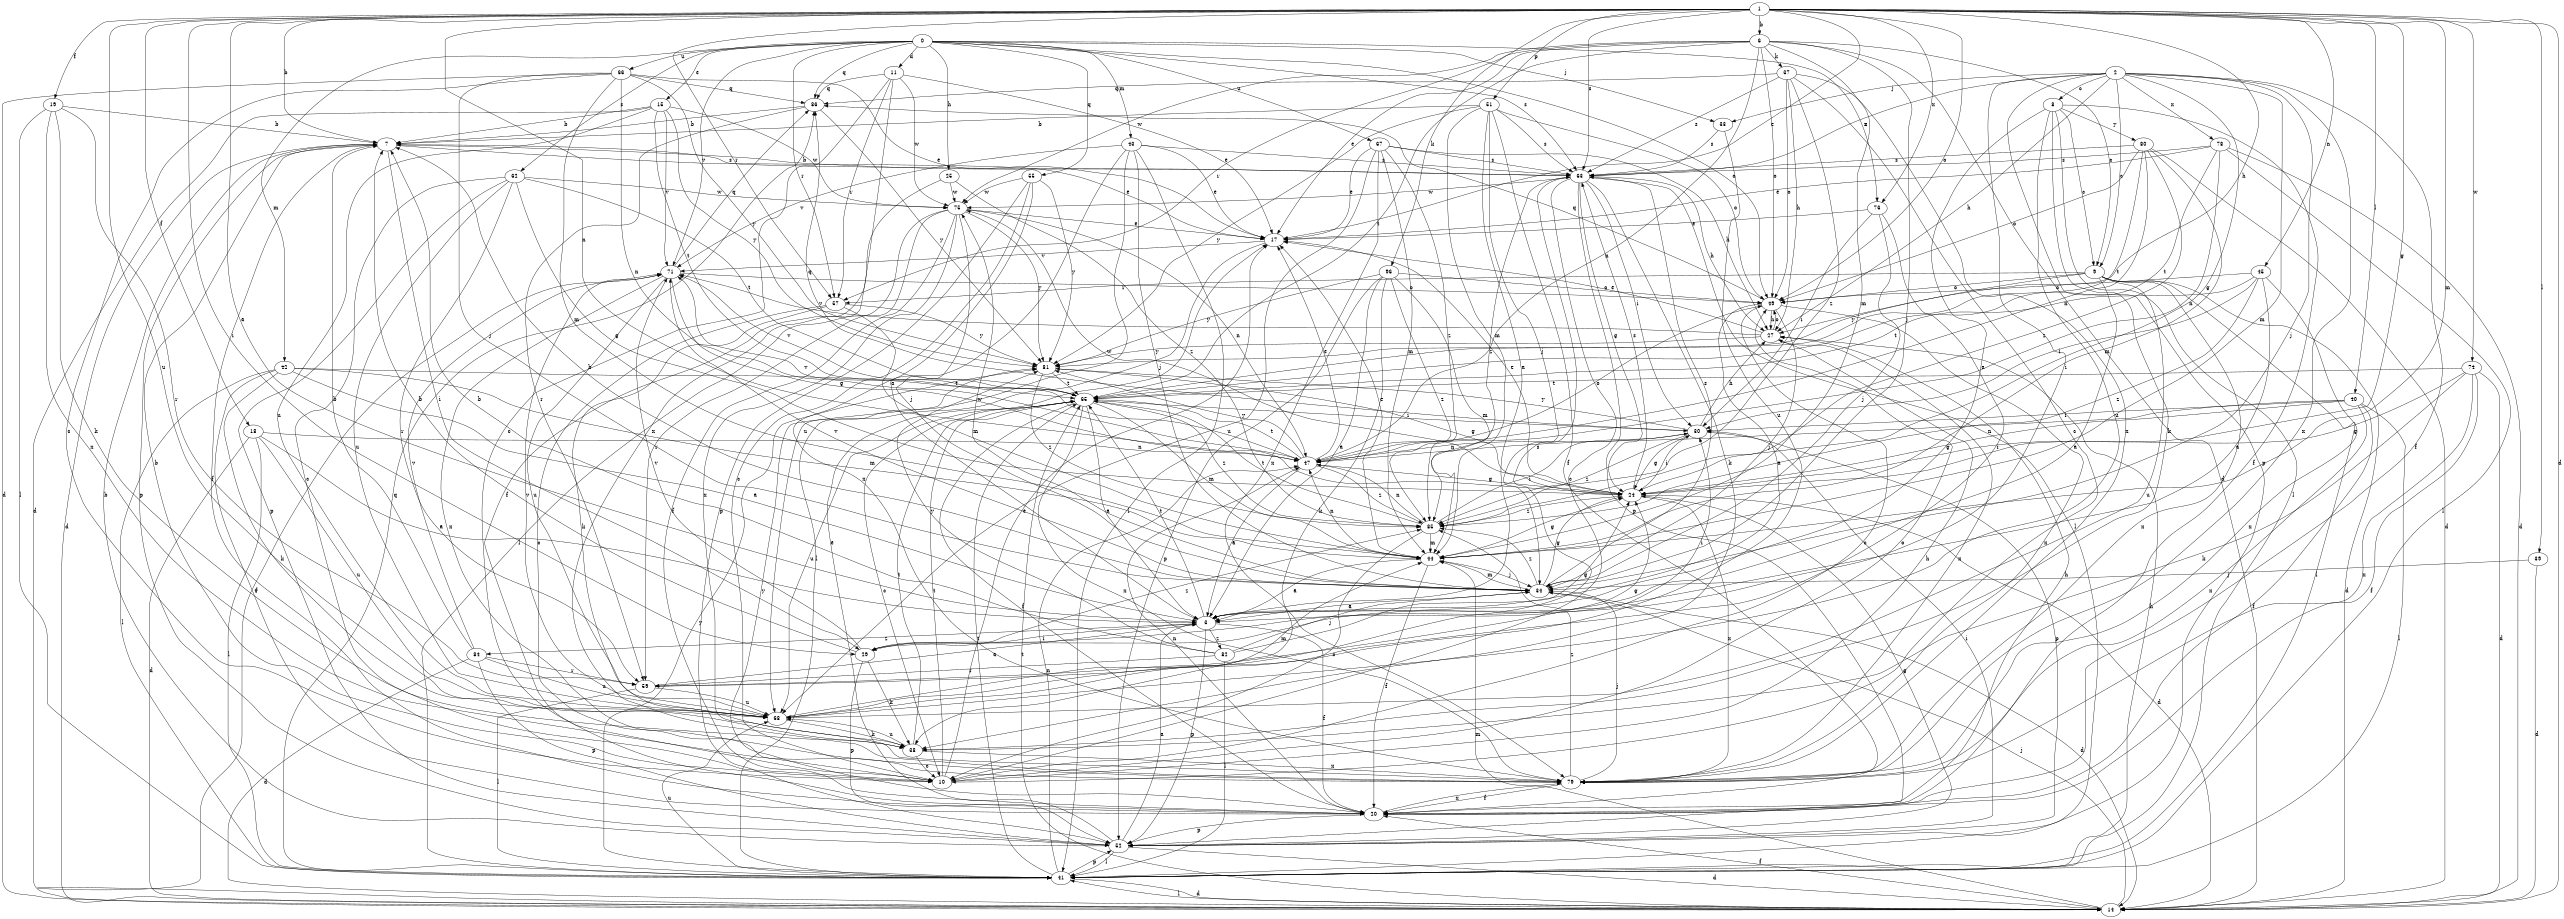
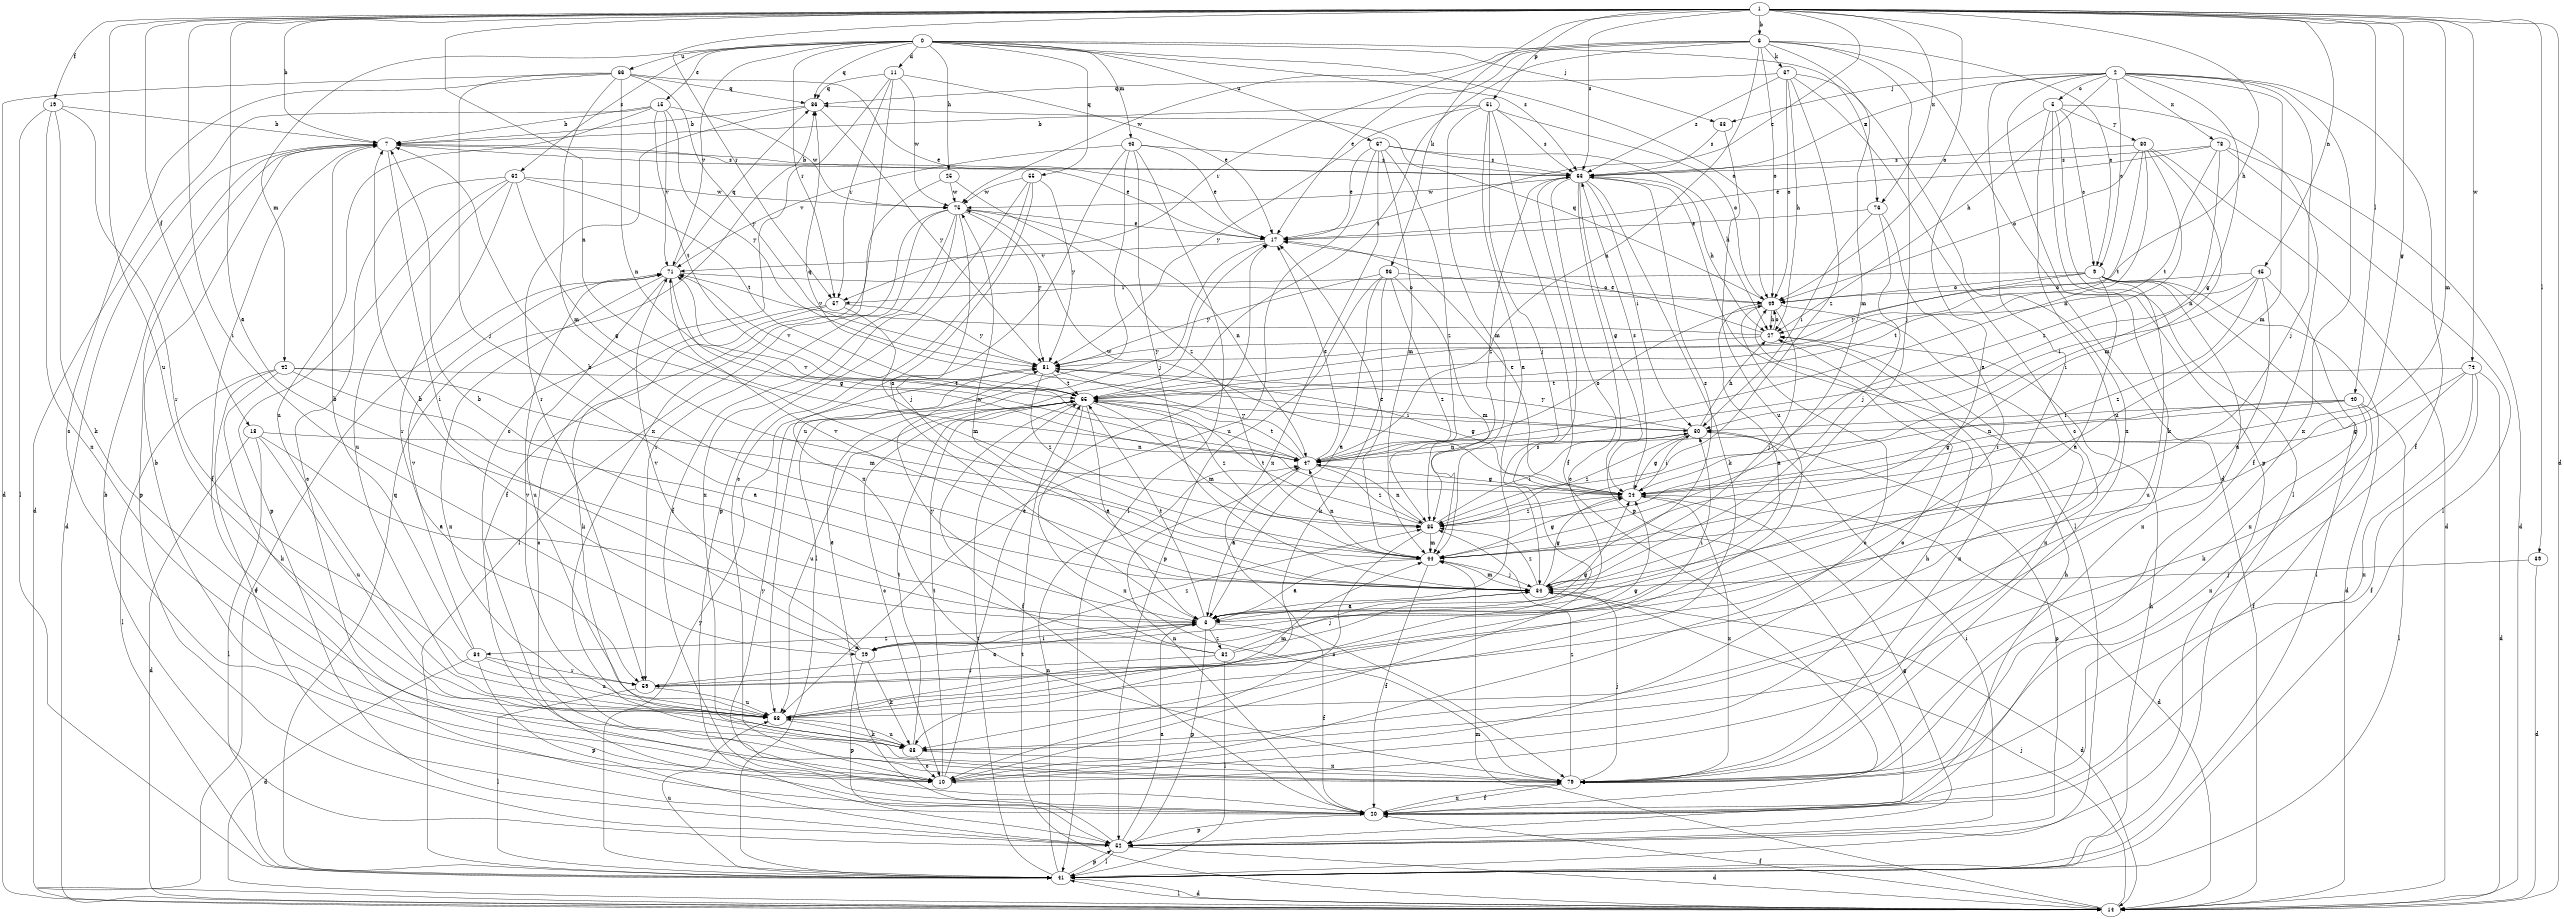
(2053, 105) -> (2053, 105)
